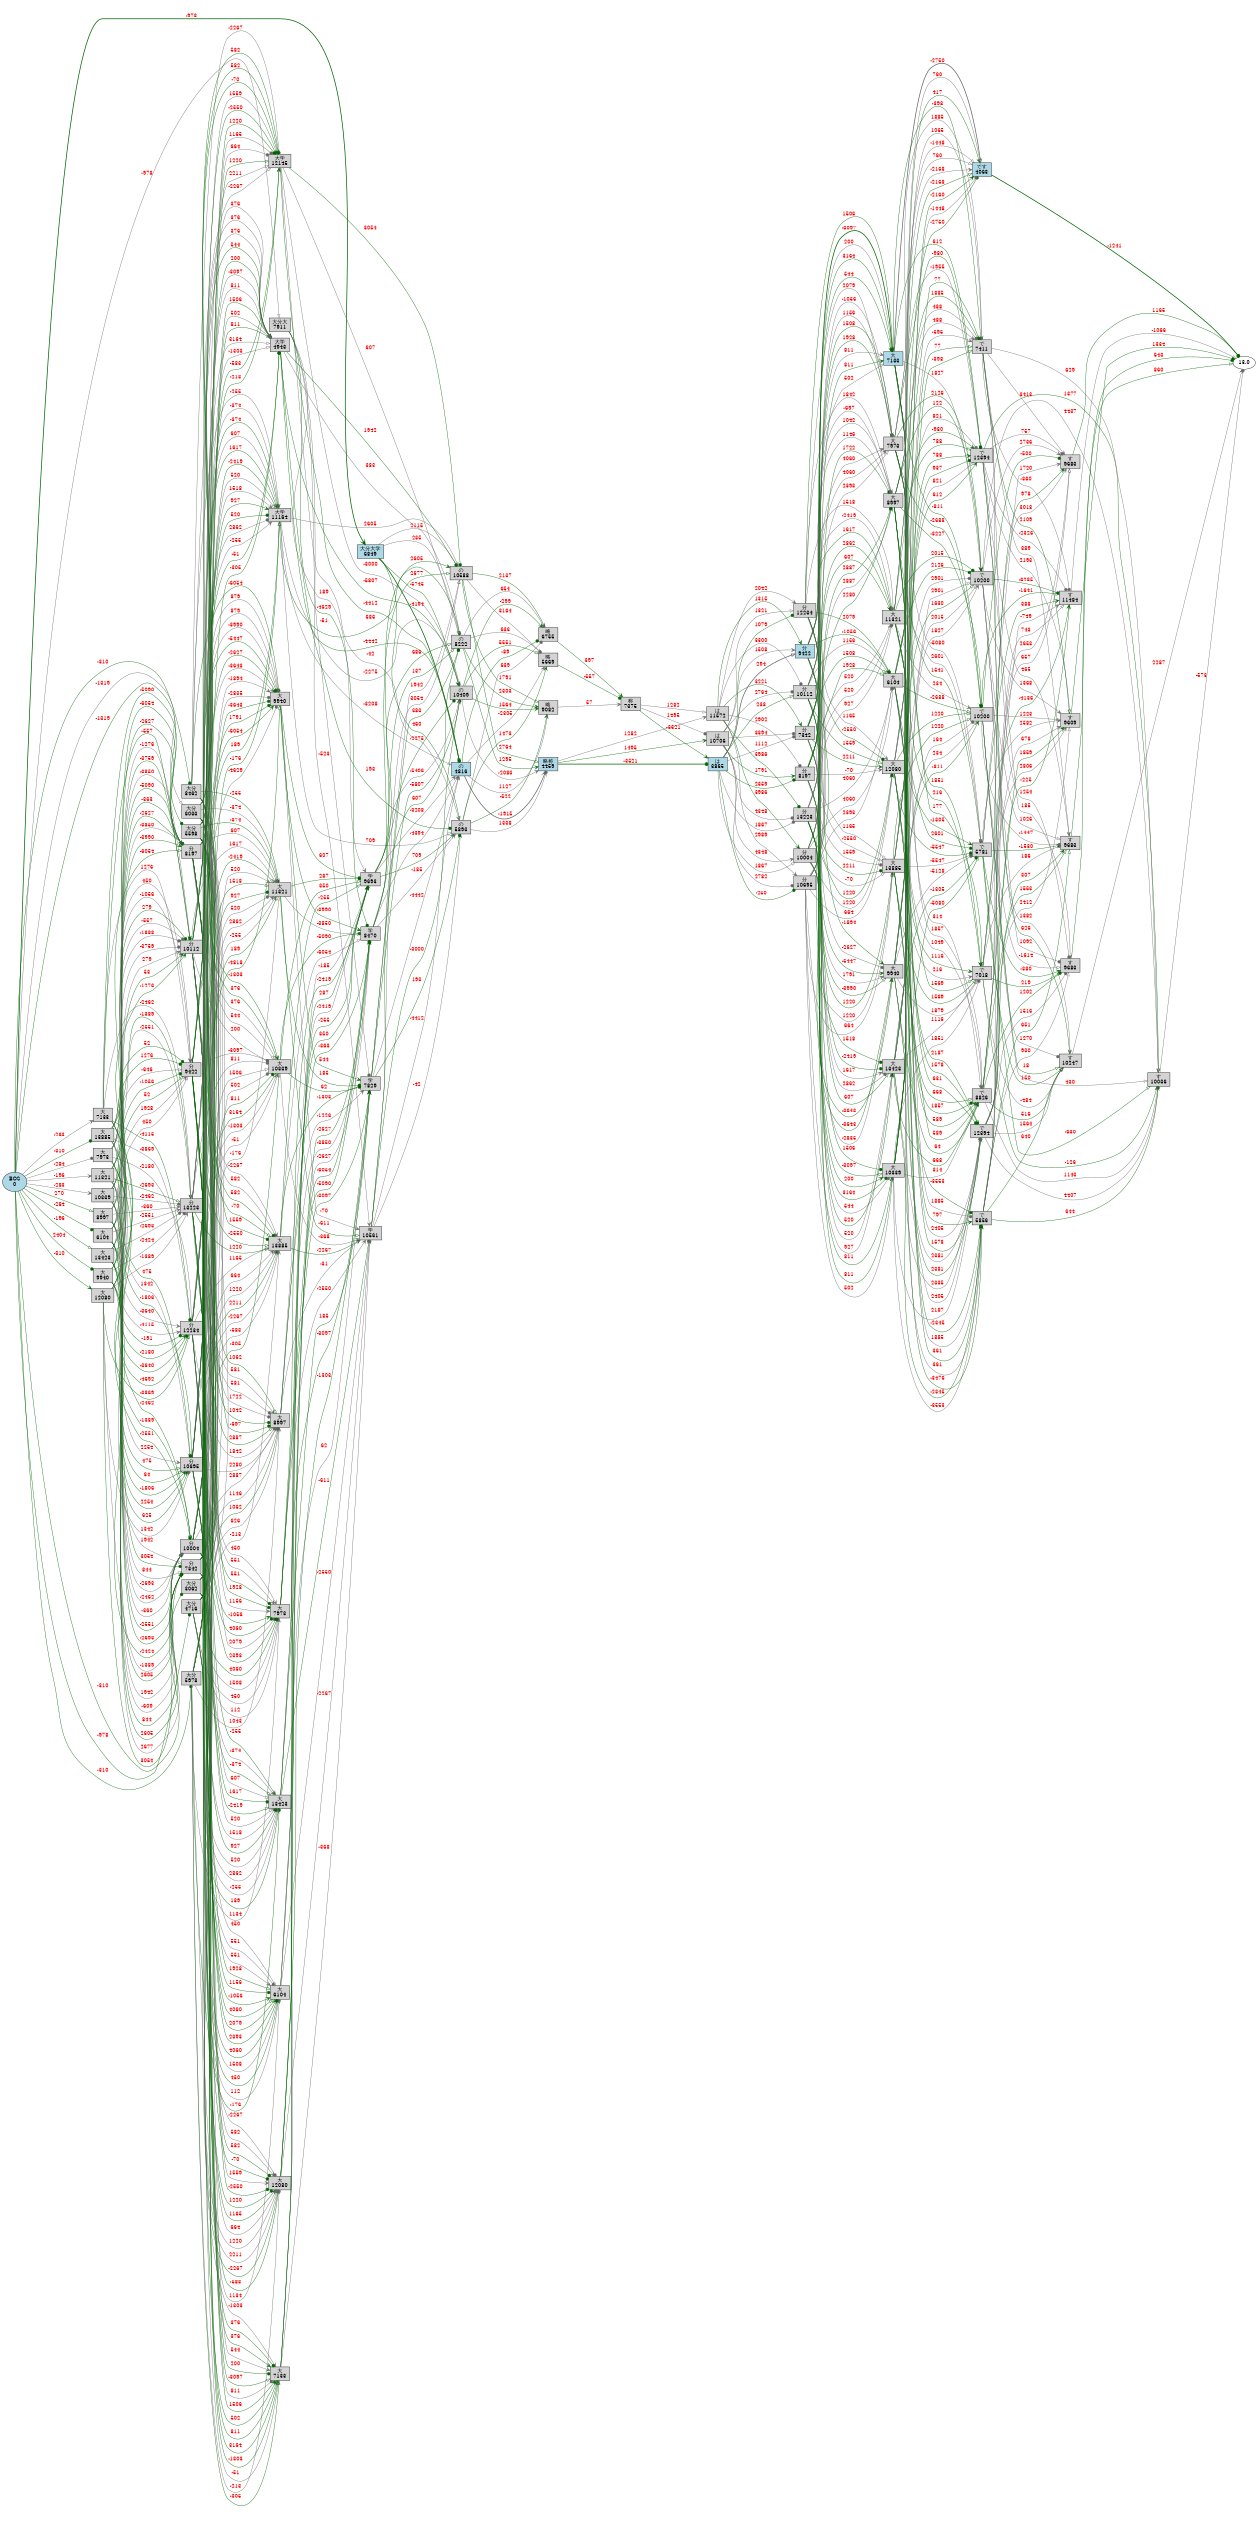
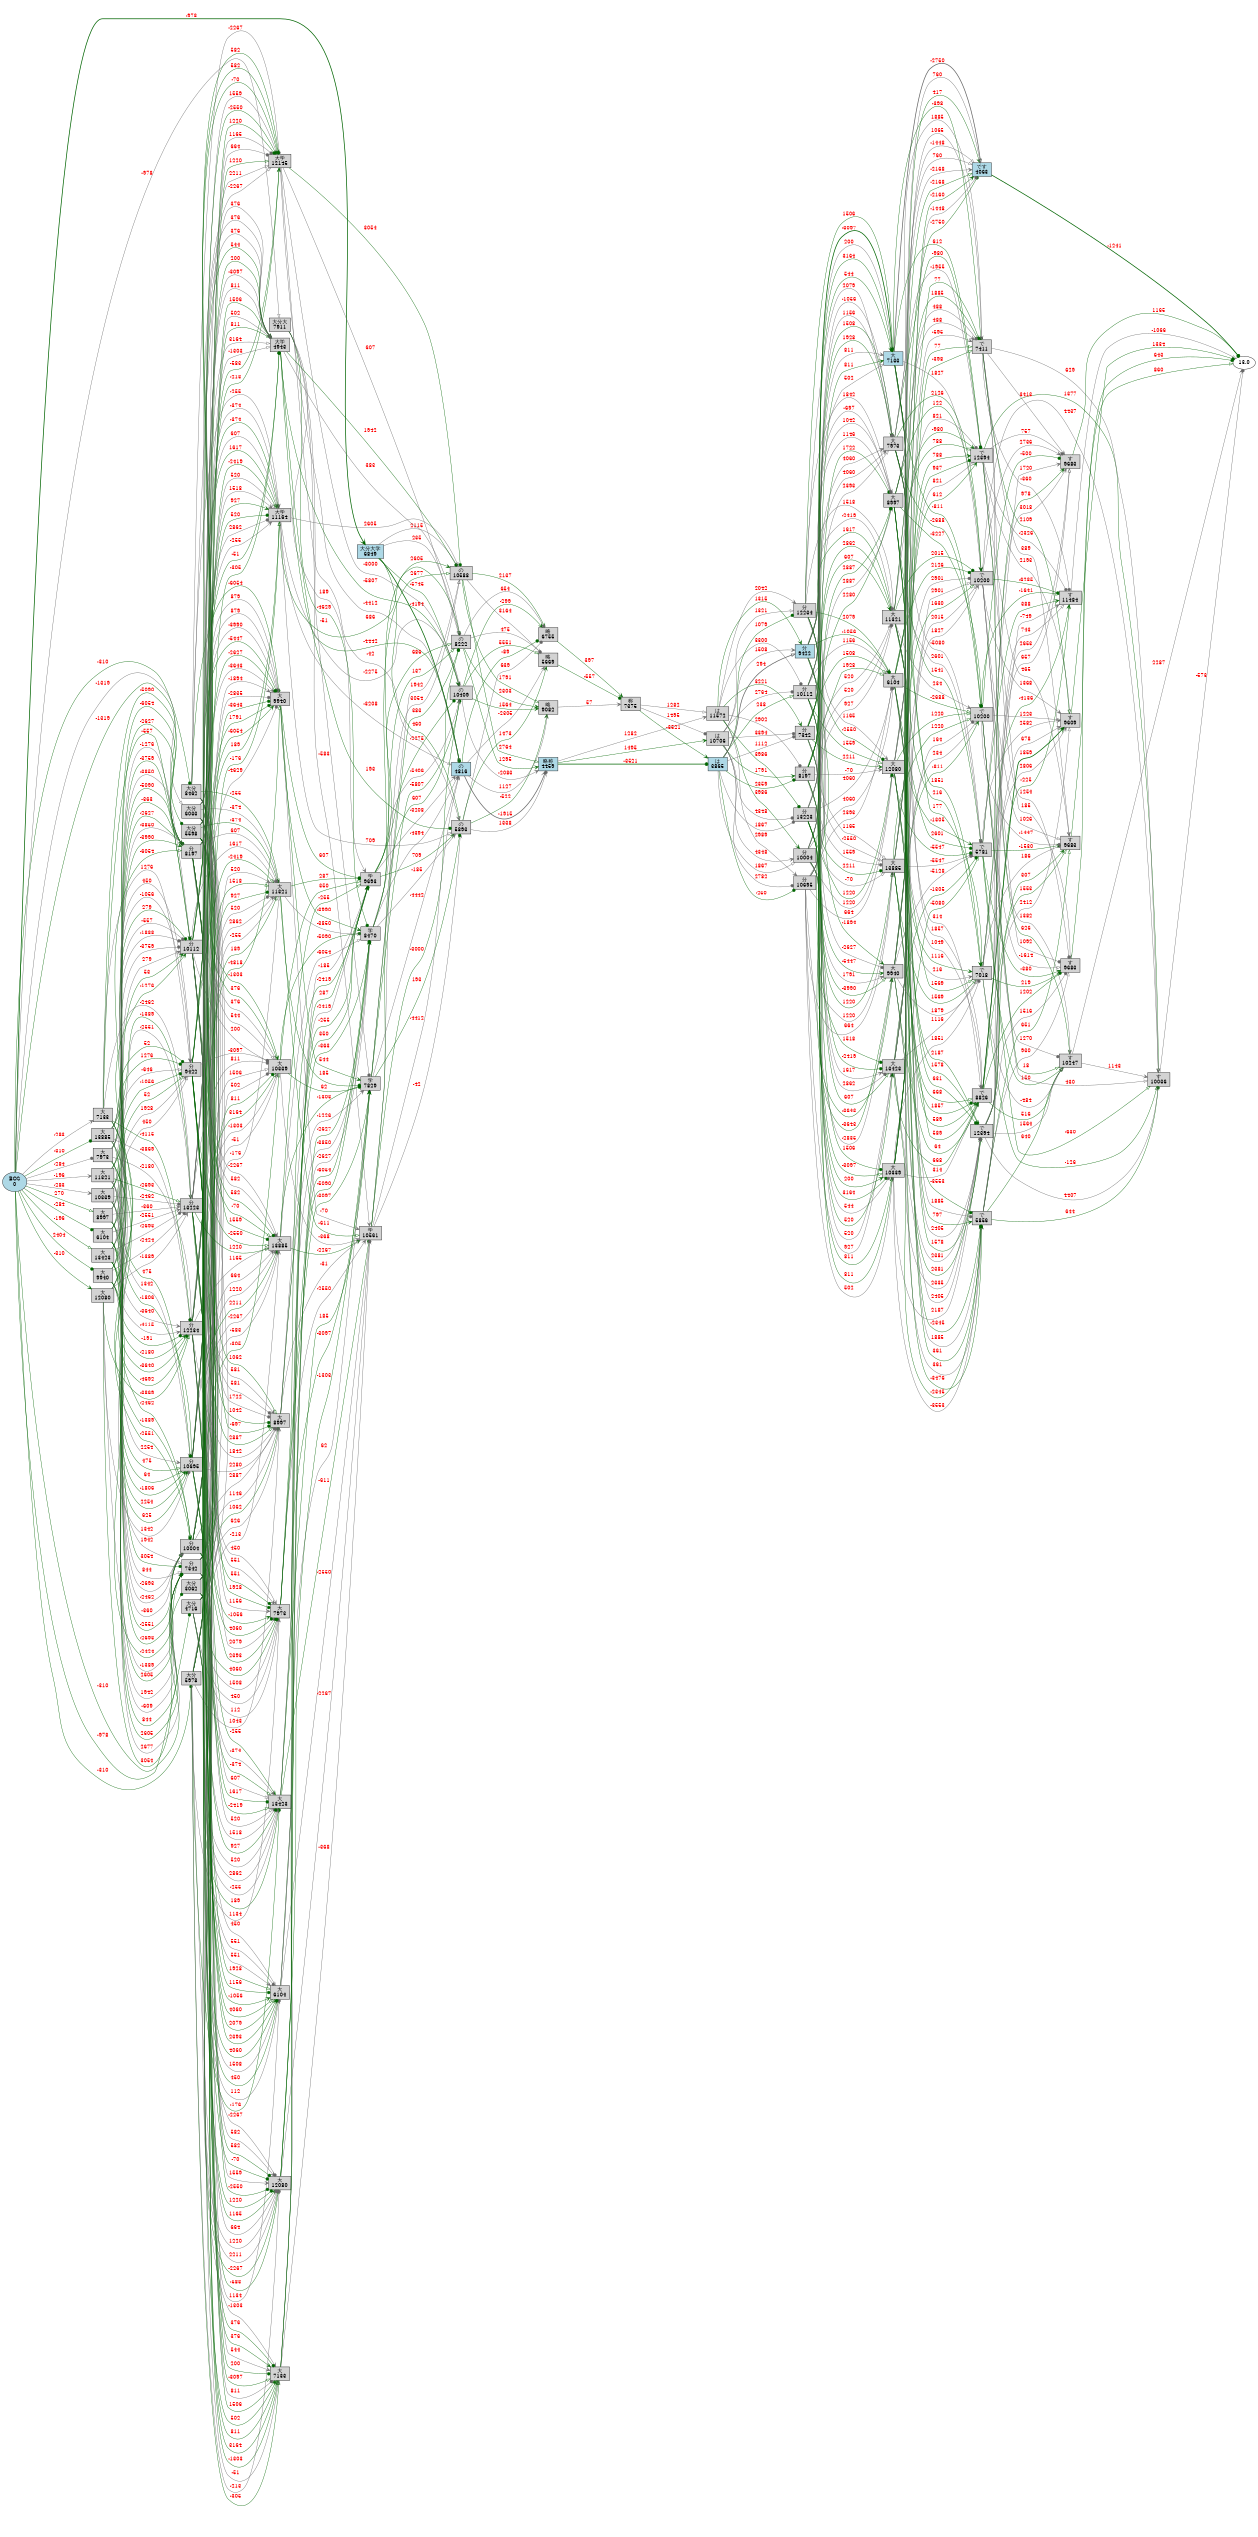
(318, 490) -> (318, 490)
(505, 630) -> (505, 630)
(324, 754) -> (324, 754)
(1002, 898) -> (1002, 898)
(1076, 1179) -> (1113, 1070)
